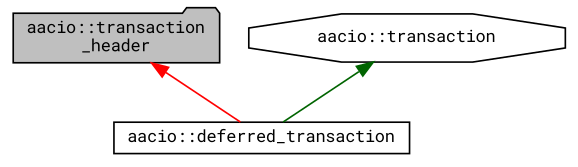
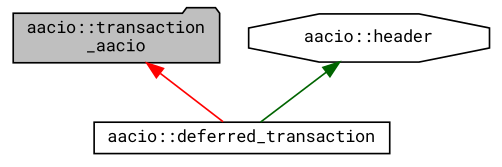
(116, 38) -> (116, 38)
(407, 38) -> (369, 38)
